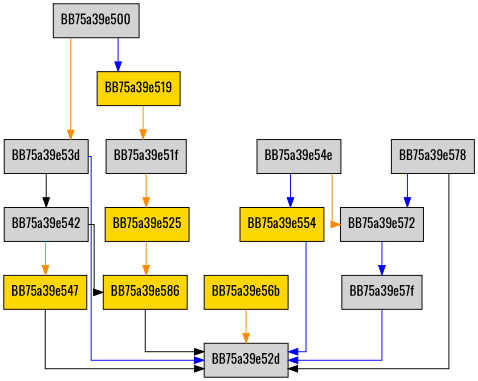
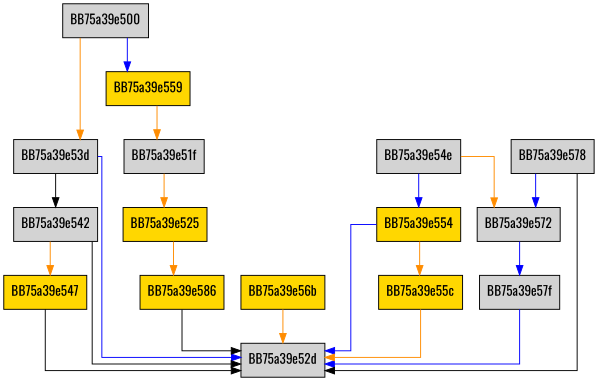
(139, 89) -> (148, 89)
(94, 256) -> (100, 364)
none -> (421, 292)
